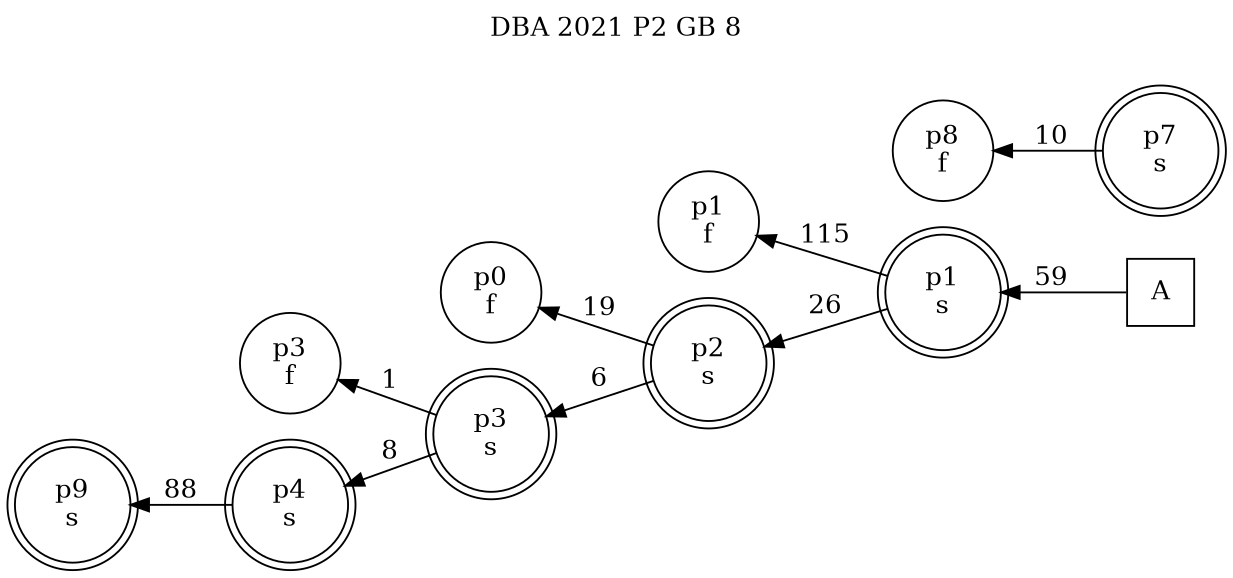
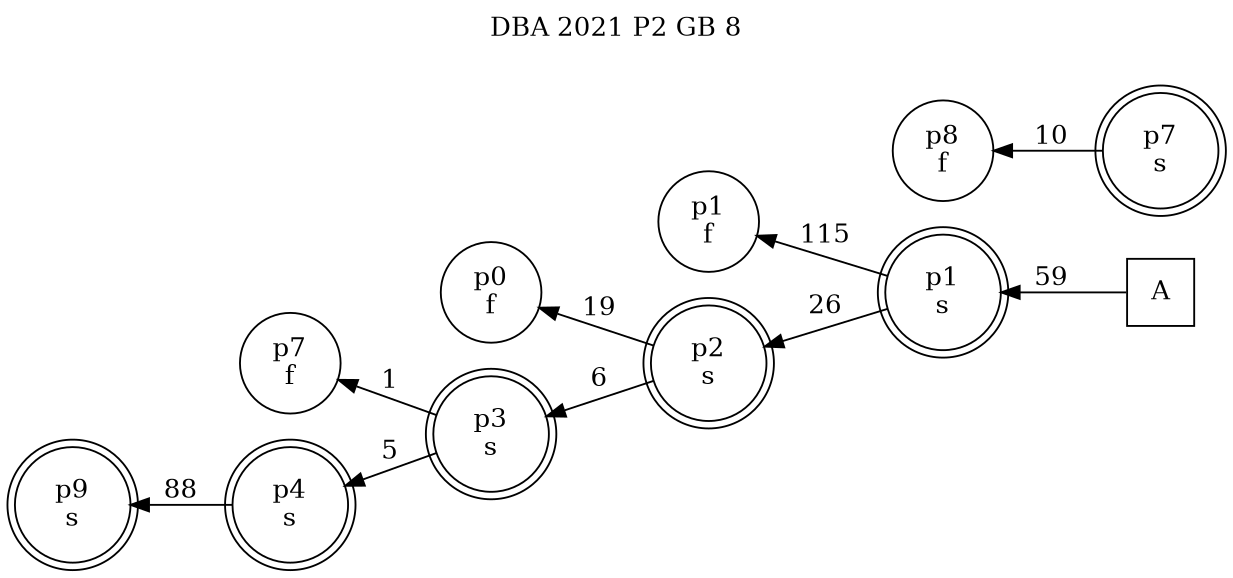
(290, 363) -> (290, 363)
(391, 452) -> (391, 452)
